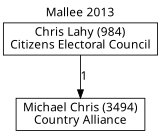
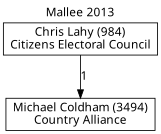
(80, 114) -> (80, 114)
